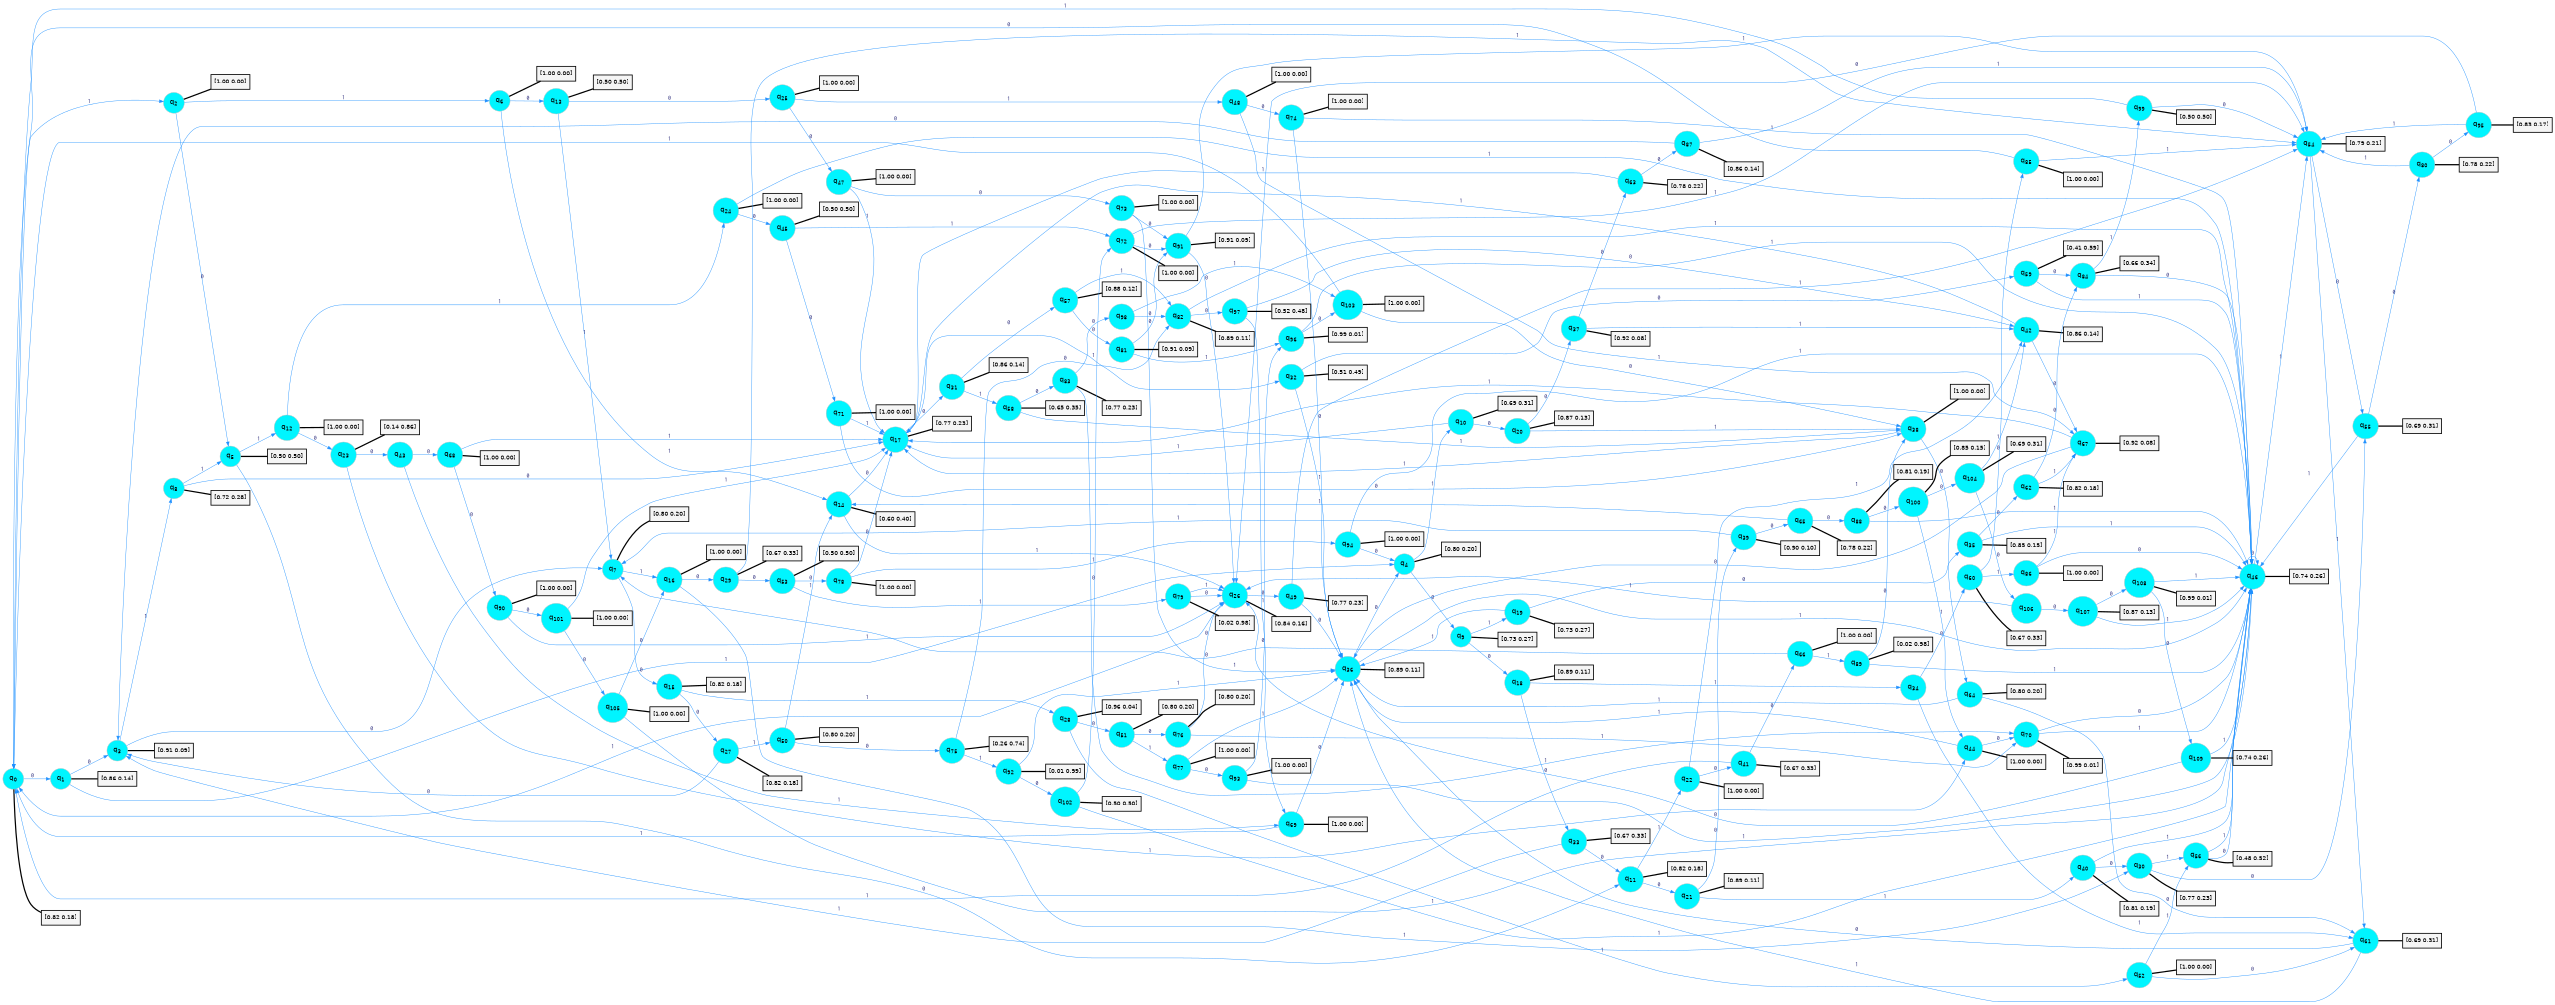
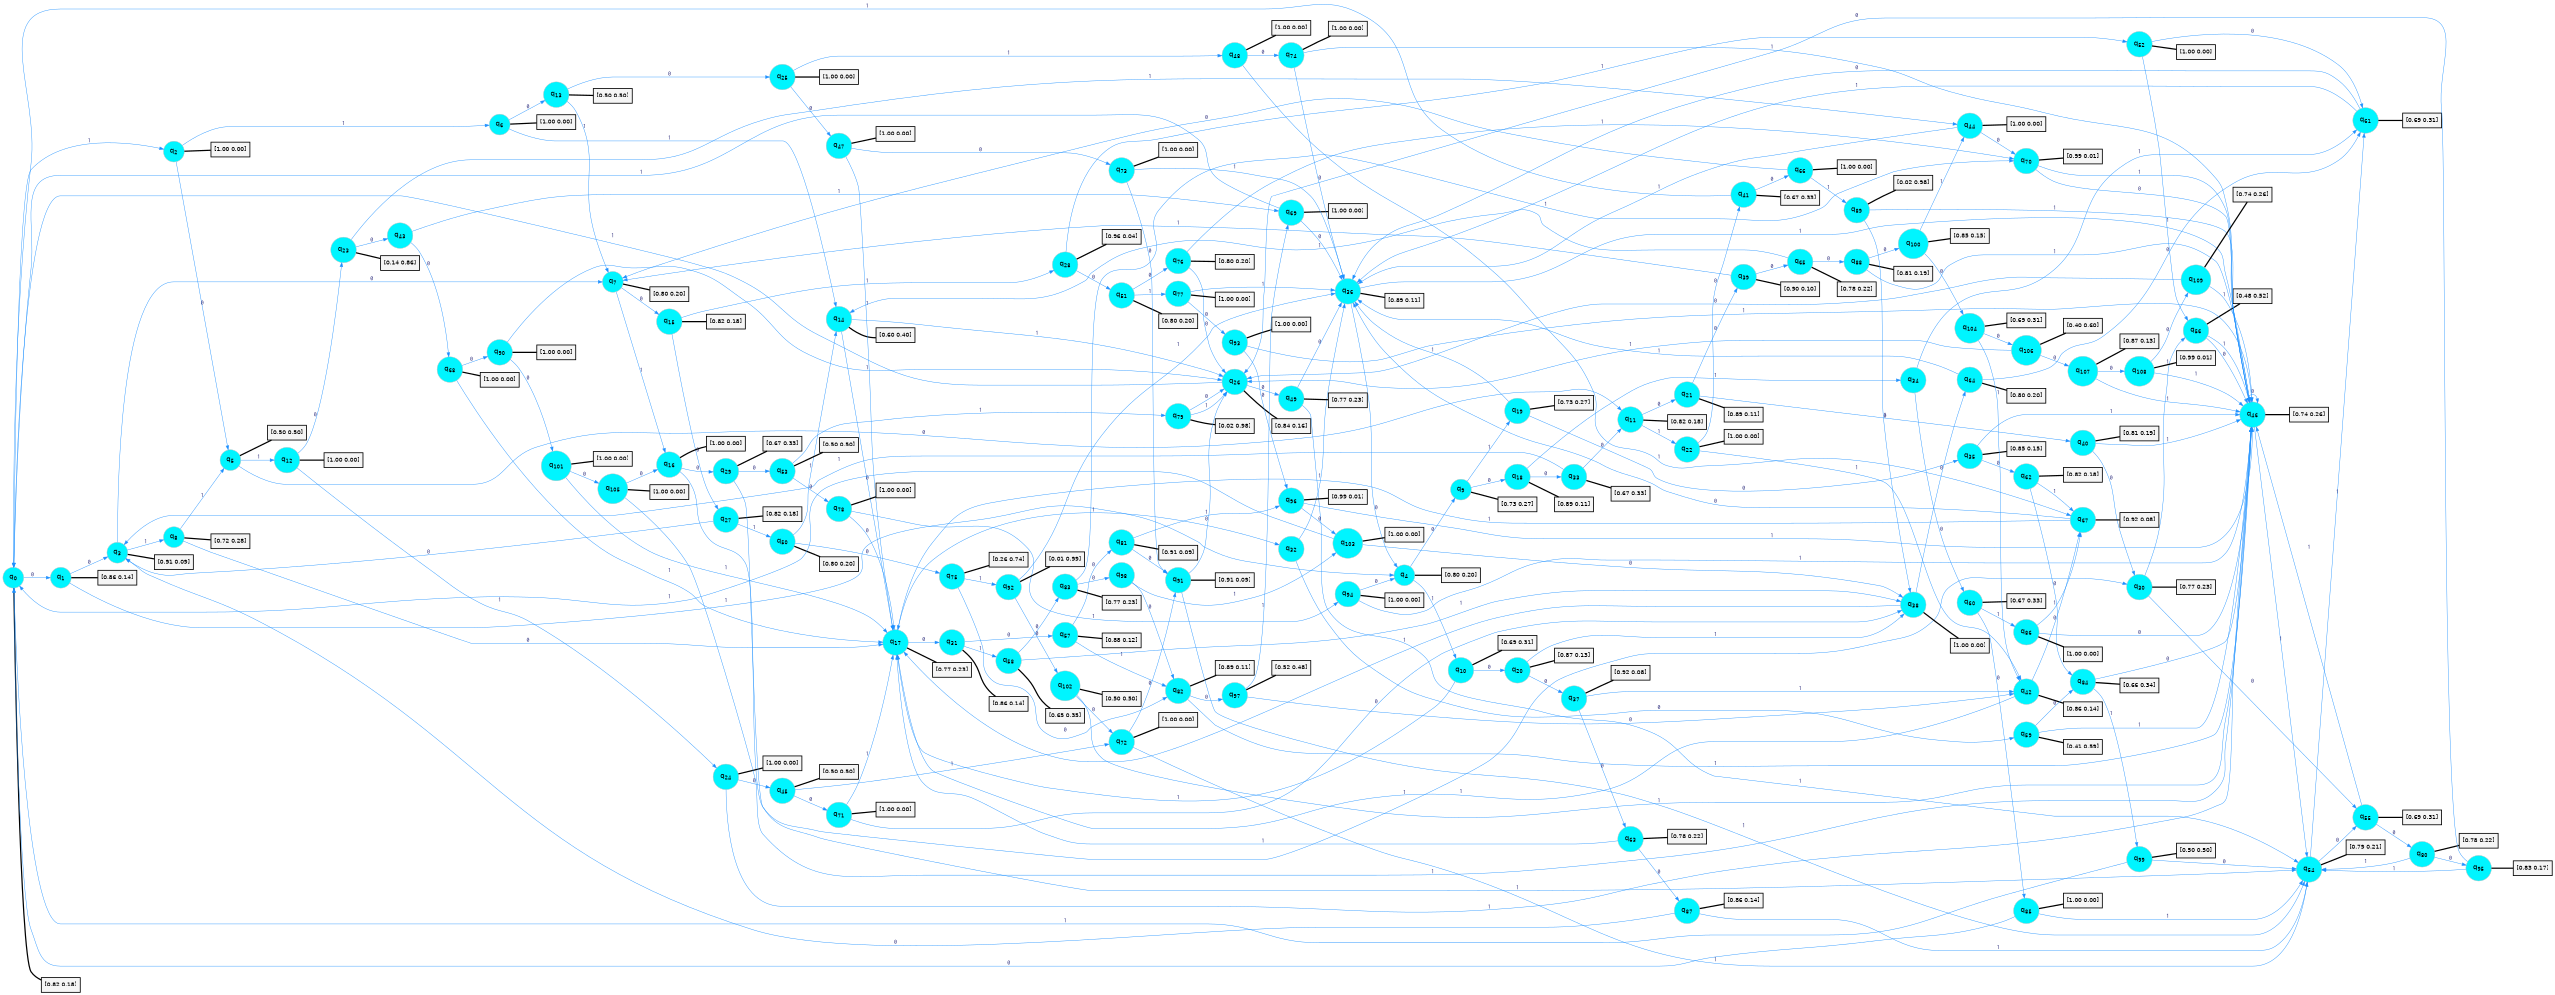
none -> (2083, 326)
(1348, 372) -> none
